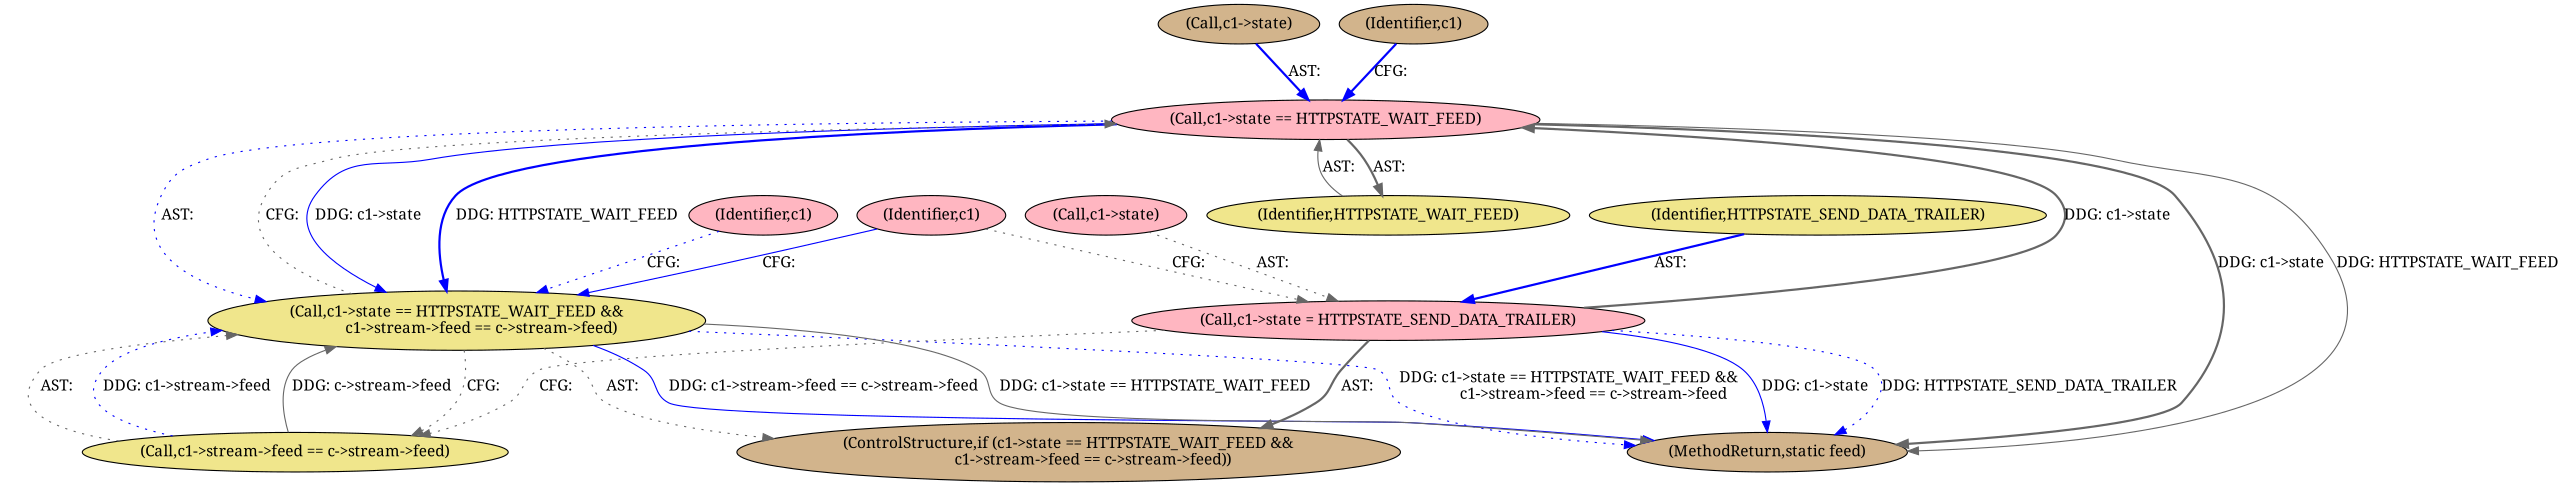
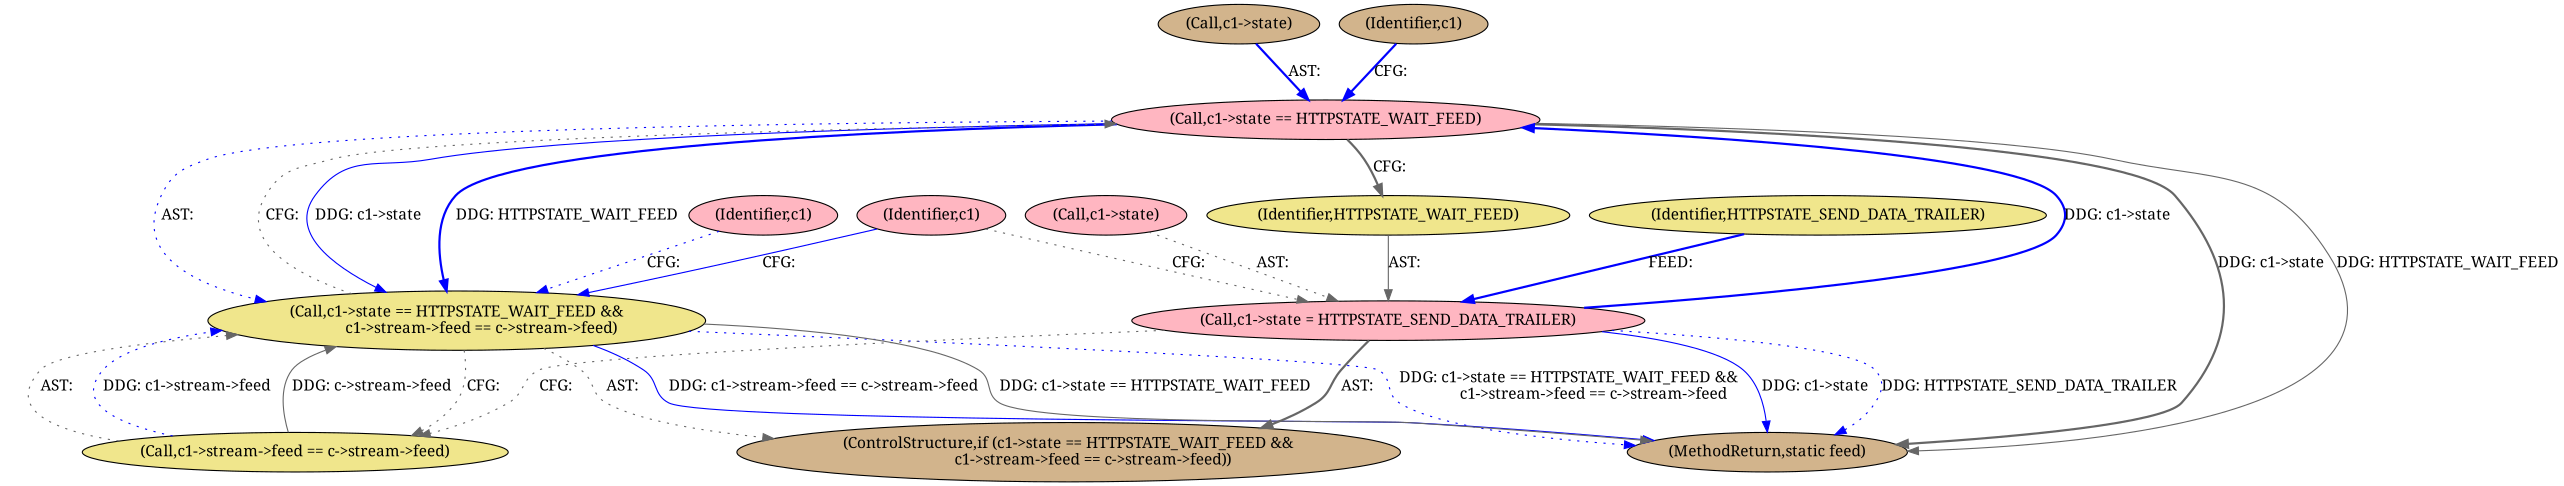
(1392, 168) -> (1392, 168)
(1323, 177) -> (1388, 262)
(2054, 194) -> (2054, 194)
(1673, 263) -> (1673, 263)
